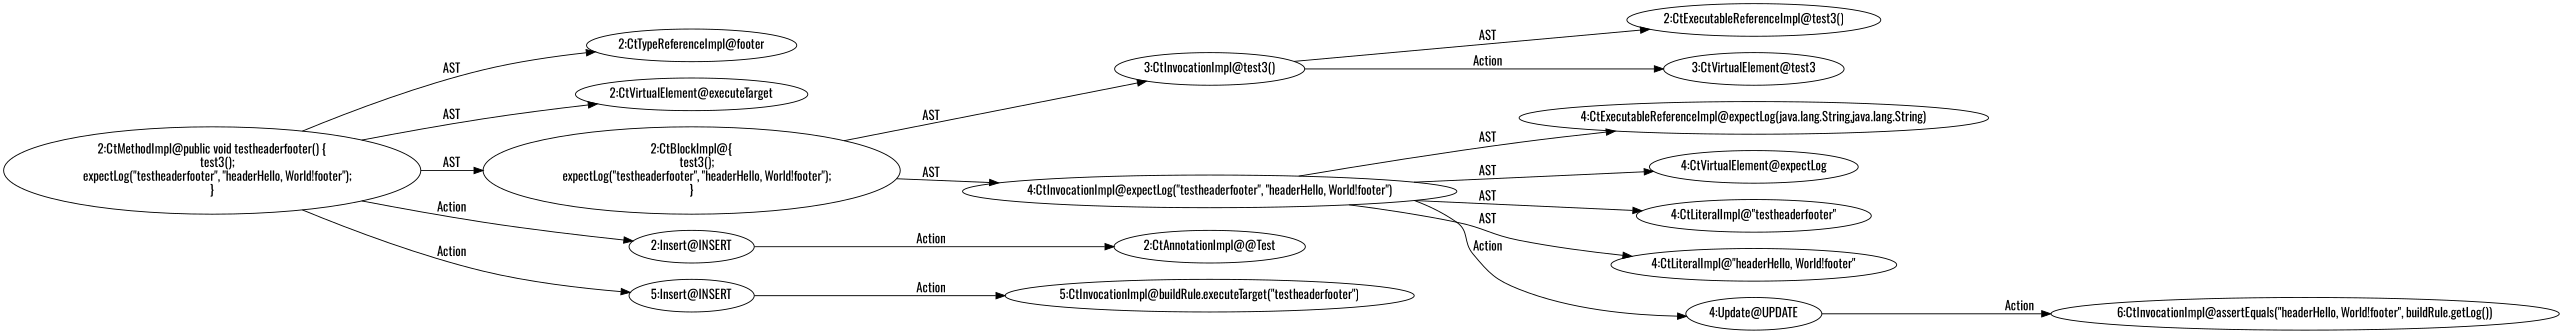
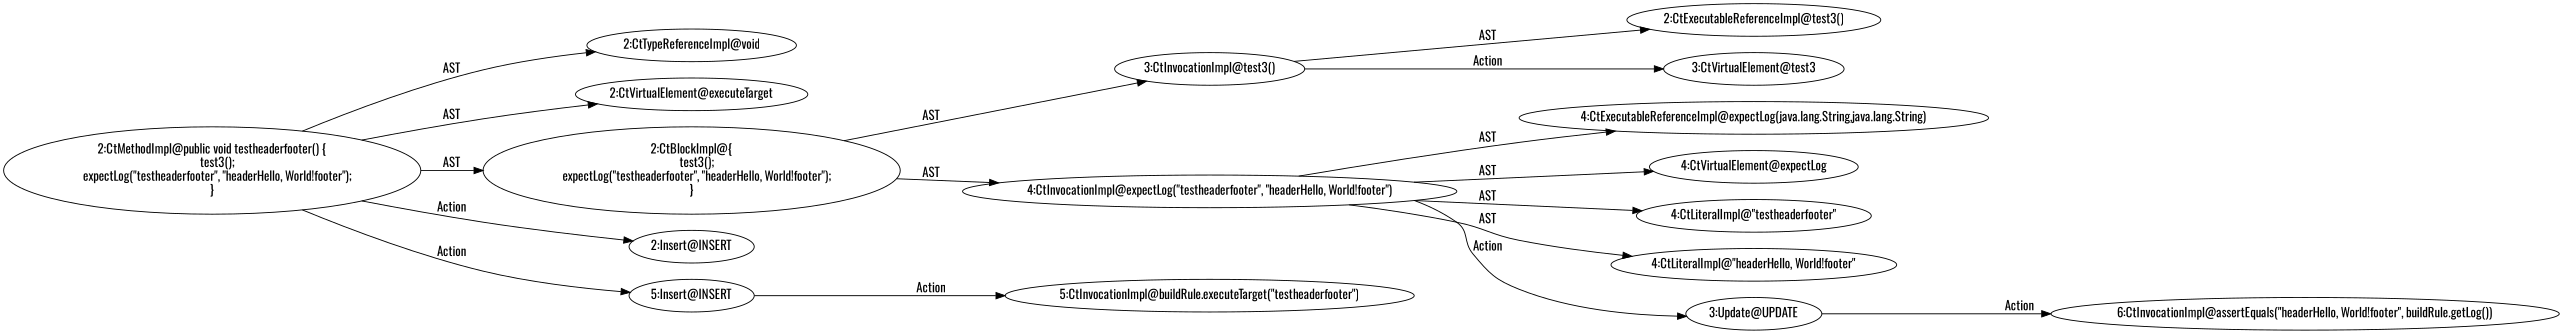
(692, 45) -> (692, 45)
(1210, 247) -> none
(1754, 314) -> (1754, 314)
